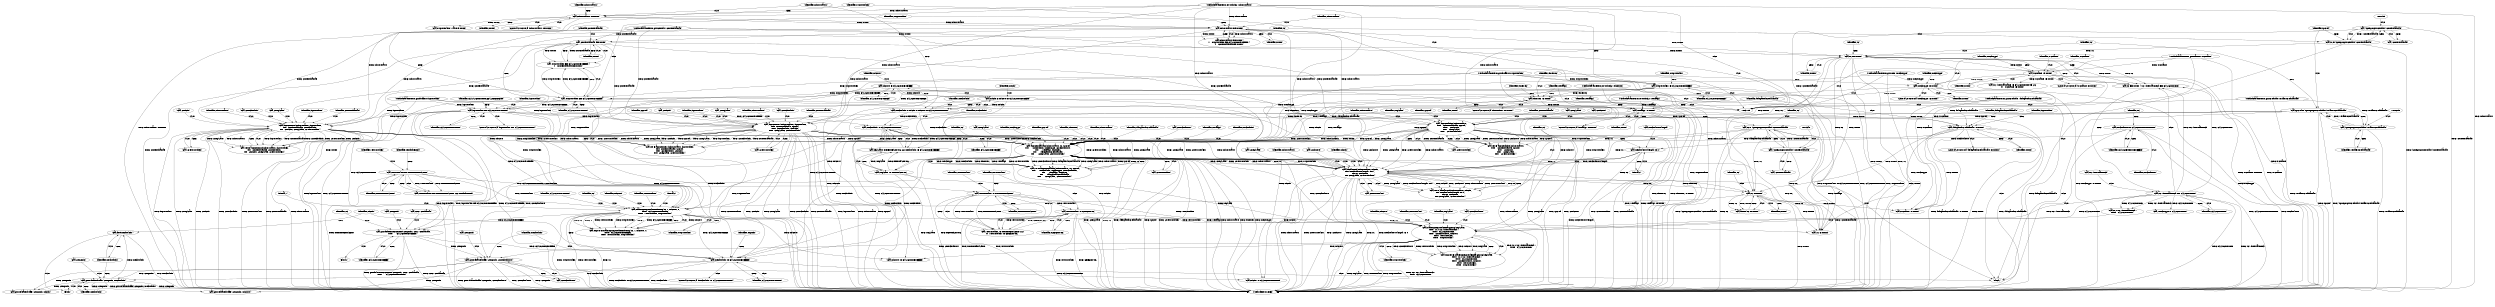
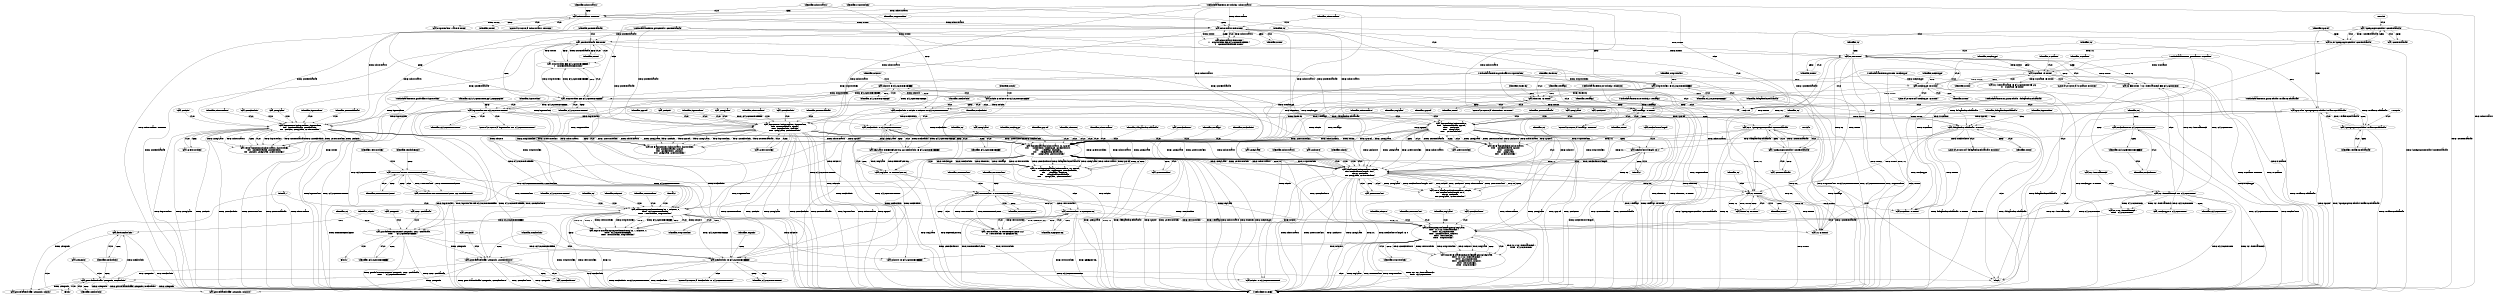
(1820, 102) -> (2017, 82)
(452, 105) -> none
(2125, 138) -> (2135, 161)
(2201, 201) -> none
(142, 270) -> (141, 222)
